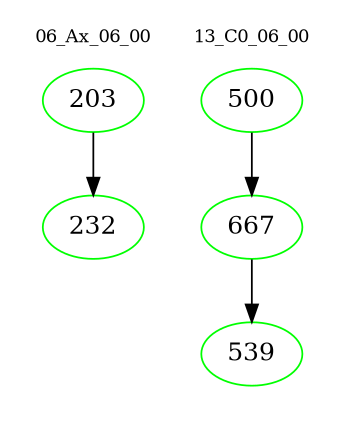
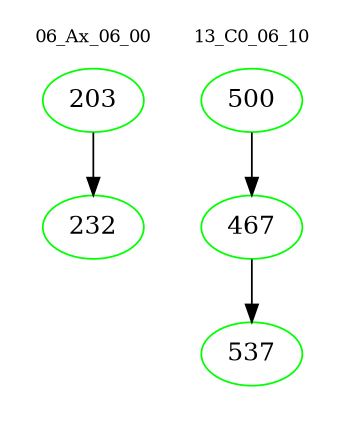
(252, 38) -> (252, 38)
(252, 227) -> (252, 227)
(252, 354) -> (252, 354)
